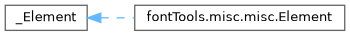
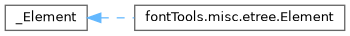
(240, 18) -> (240, 18)
